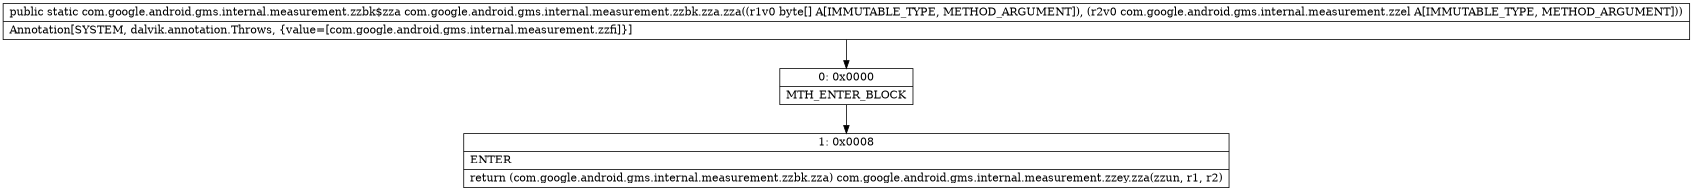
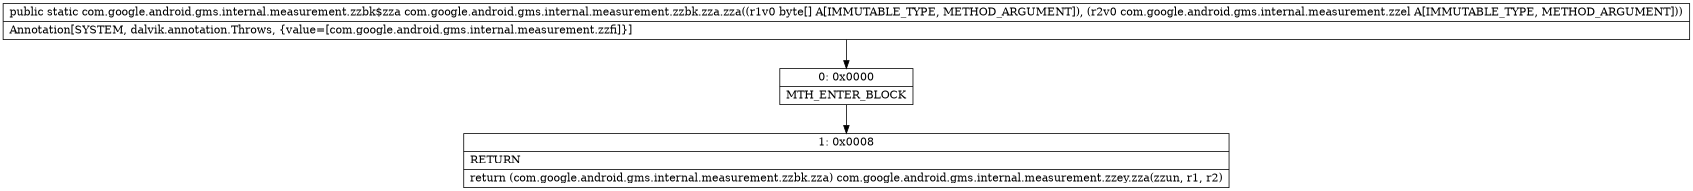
(491, 160) -> (495, 160)
